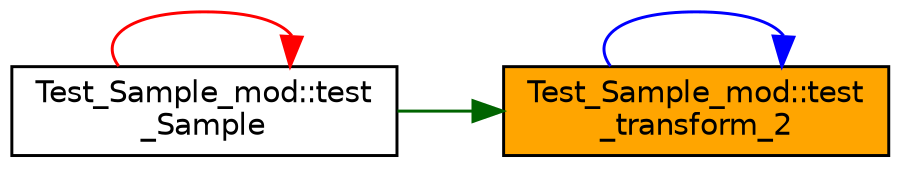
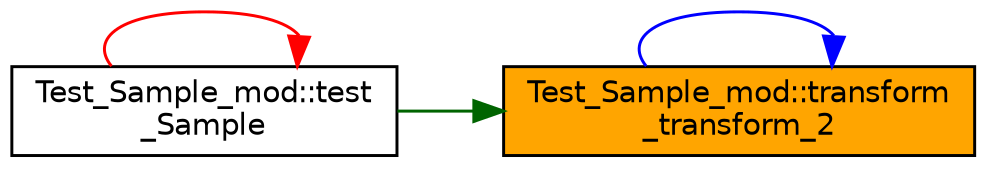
(696, 111) -> (739, 111)
